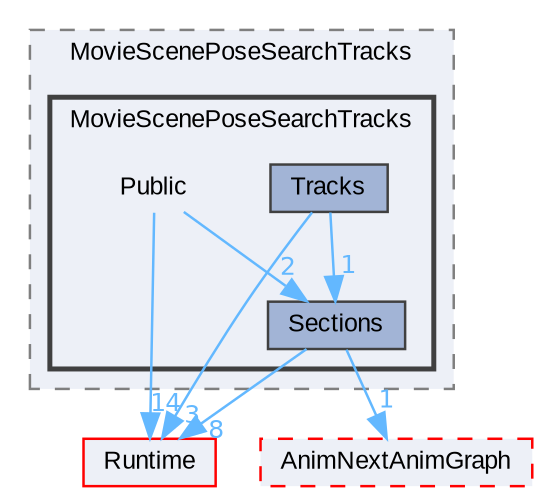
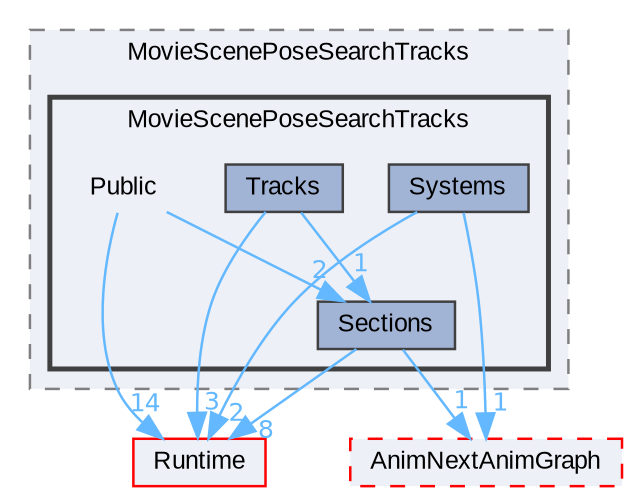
none -> (459, 188)
